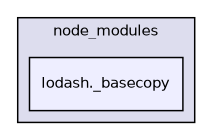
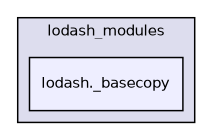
(106, 32) -> (106, 32)
